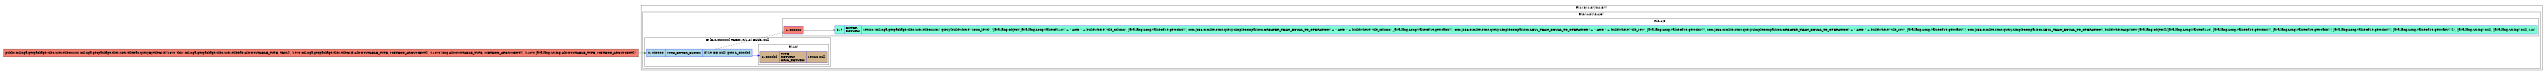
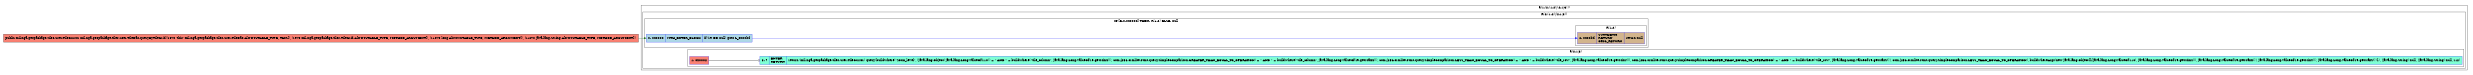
(749, 41) -> none
(785, 54) -> (1608, 35)
